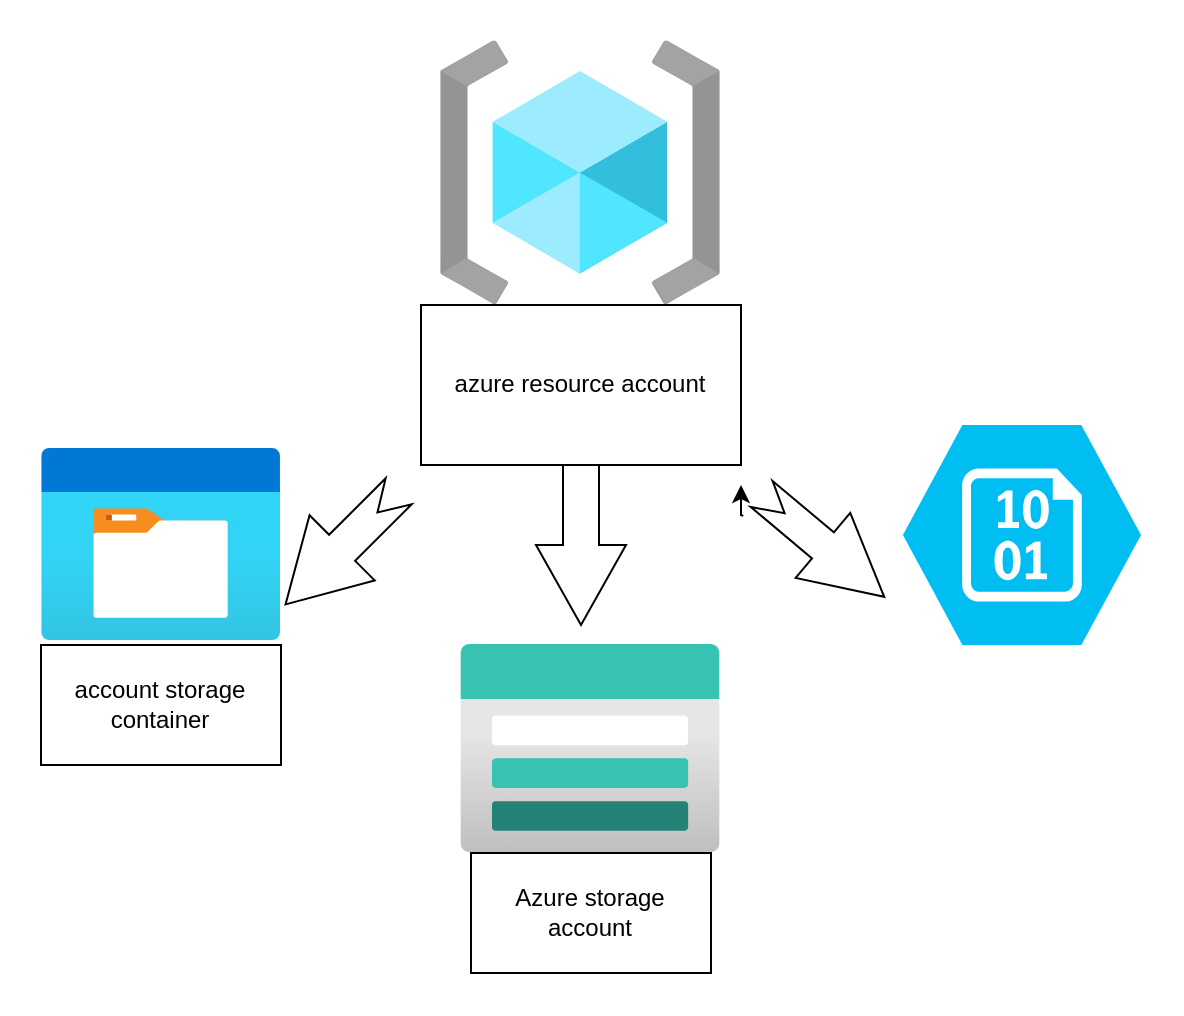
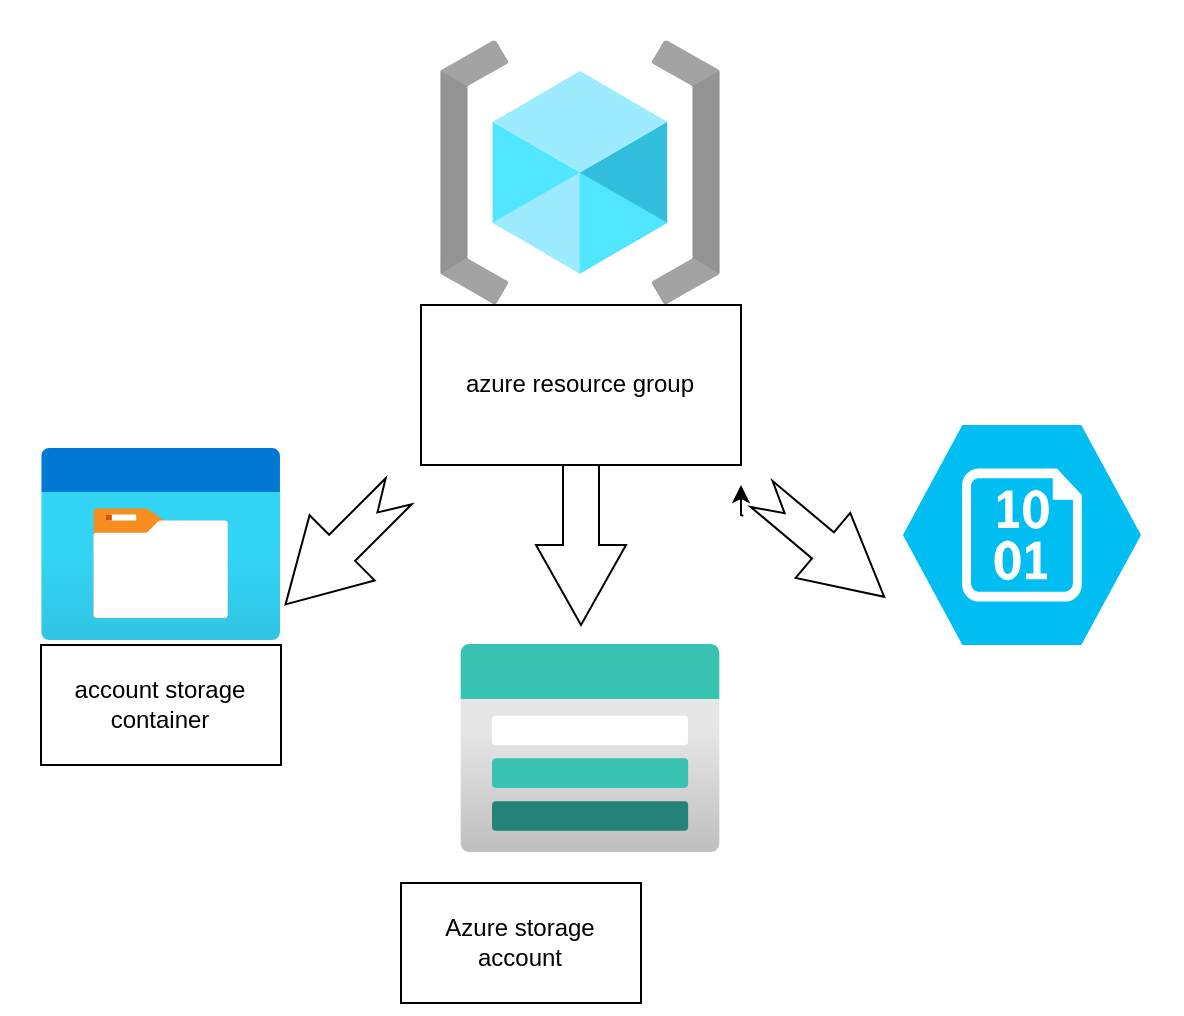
(581, 385) -> (581, 385)
(591, 913) -> (521, 943)
